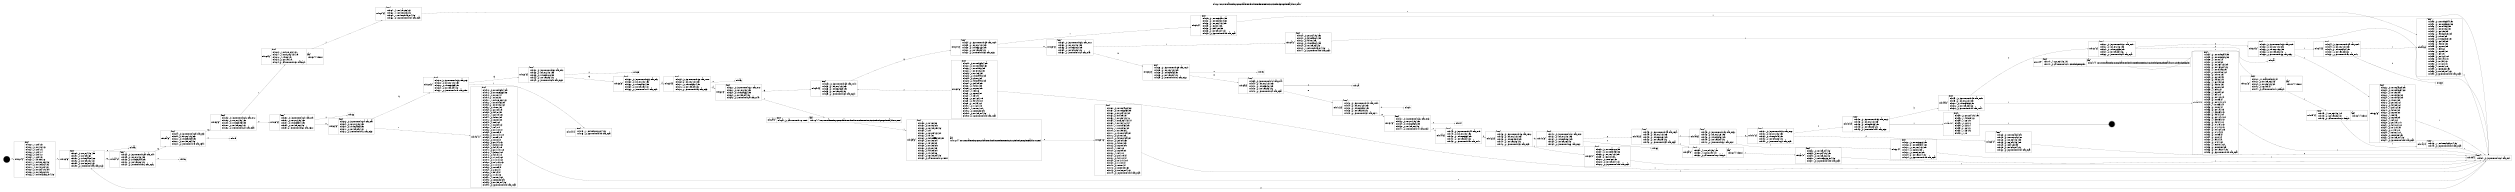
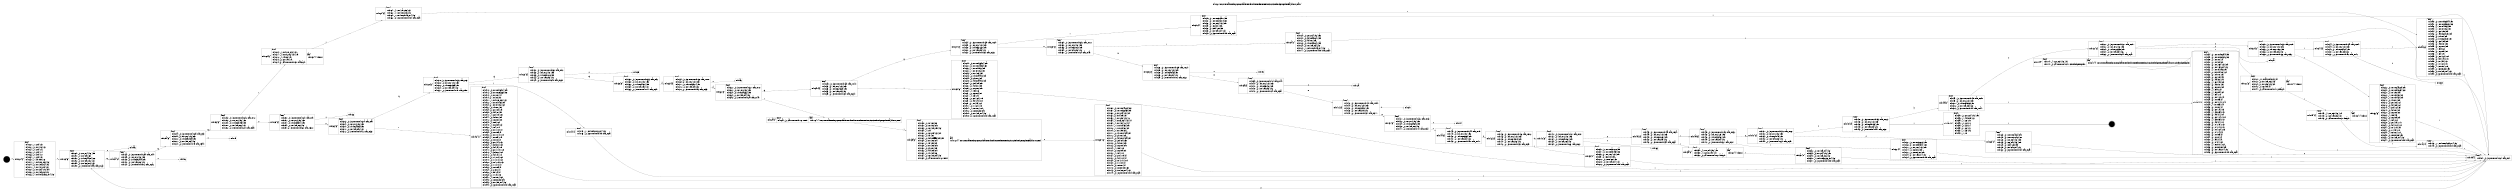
(905, 90) -> (904, 89)
none -> (1533, 177)
